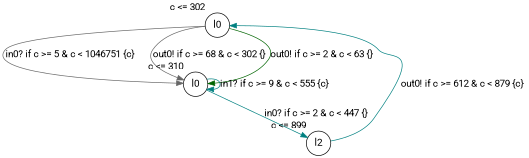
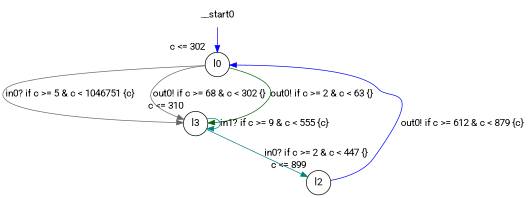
none -> (217, 15)
(376, 48) -> (376, 88)
(196, 84) -> (196, 124)
